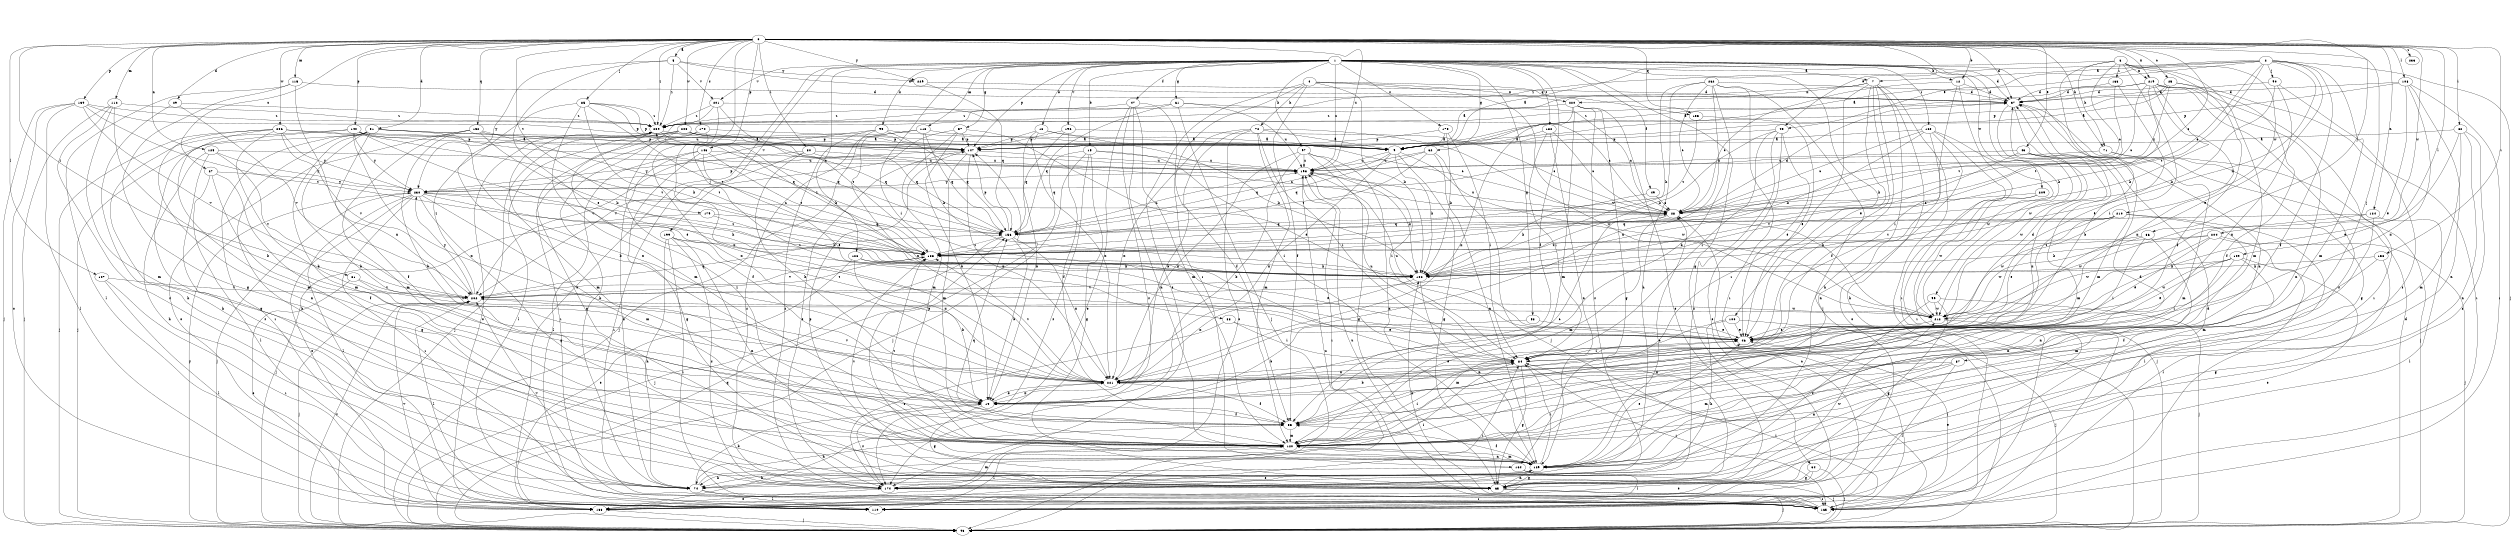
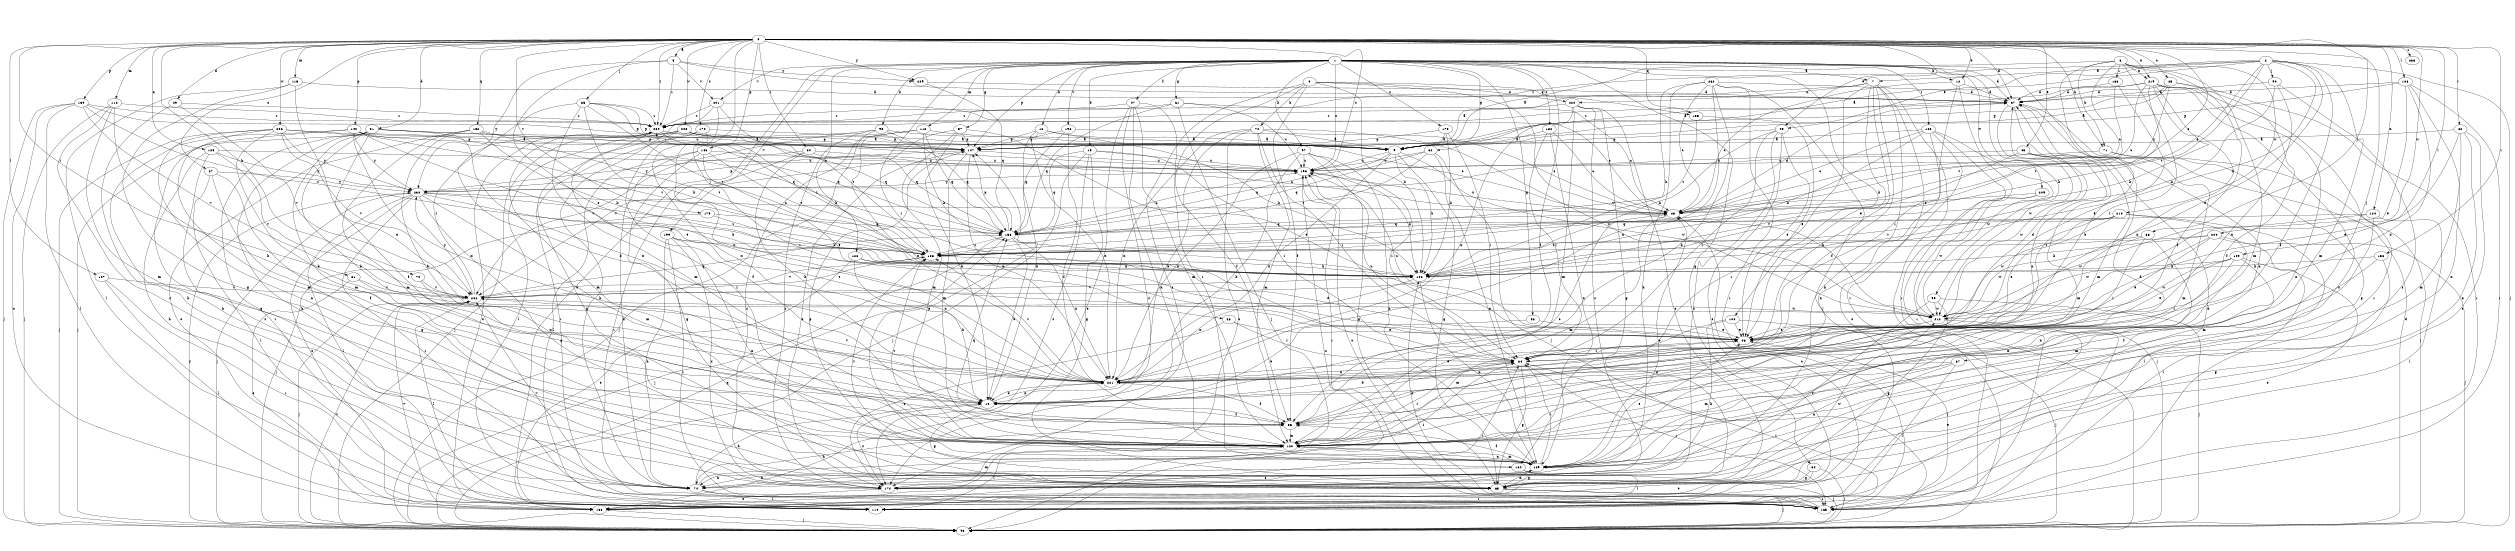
(1653, 193) -> none
none -> (418, 277)
(1850, 298) -> (1850, 298)
